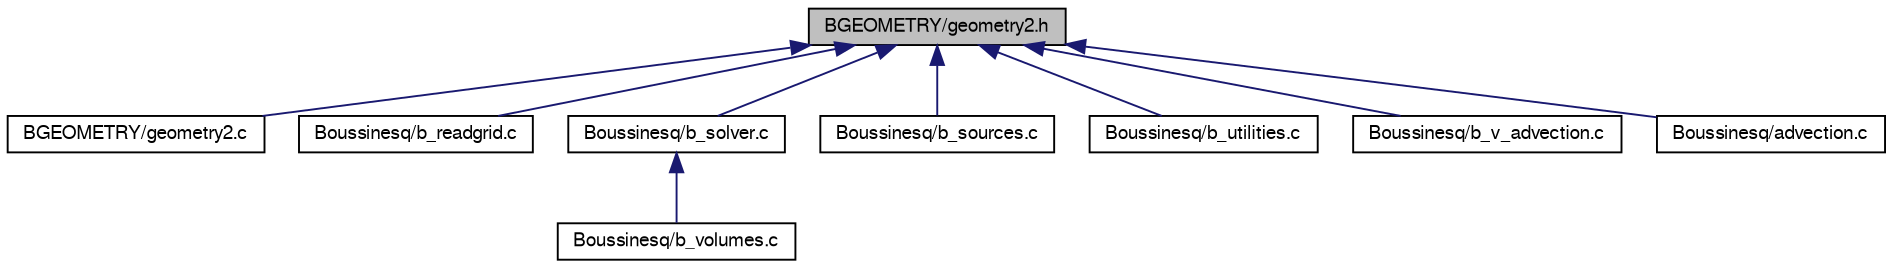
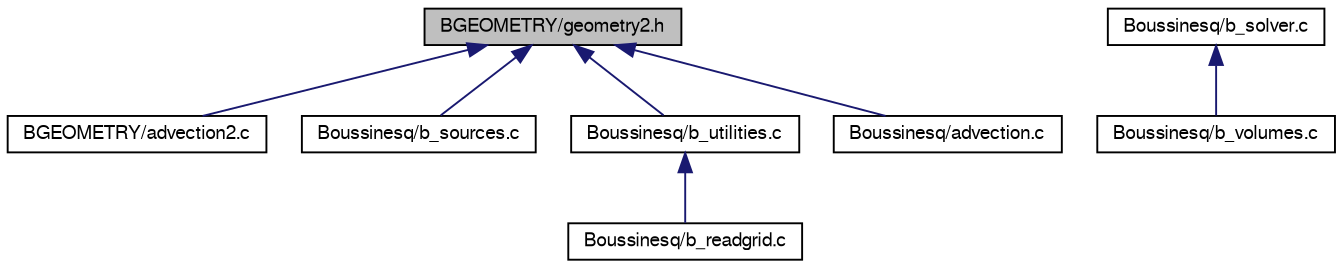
(667, 82) -> (685, 198)
(798, 84) -> none
(136, 134) -> (137, 134)
(1487, 134) -> none
